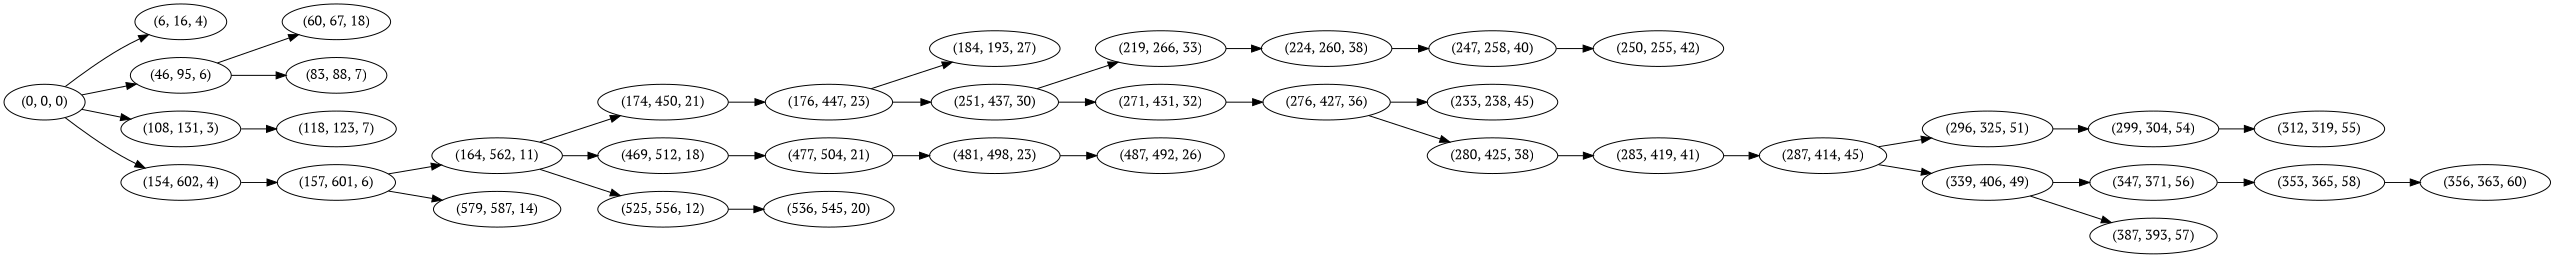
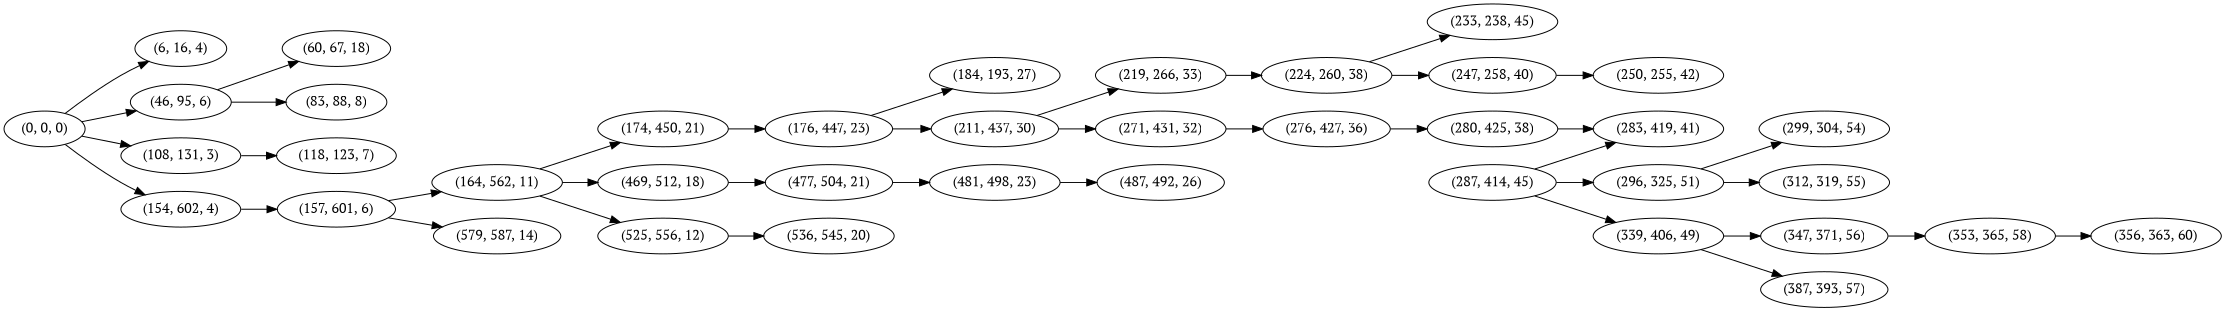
(336, 75) -> (336, 102)
(995, 102) -> (995, 129)
(1404, 102) -> (1405, 50)
(2232, 129) -> (1736, 182)
(1736, 156) -> (1571, 157)
